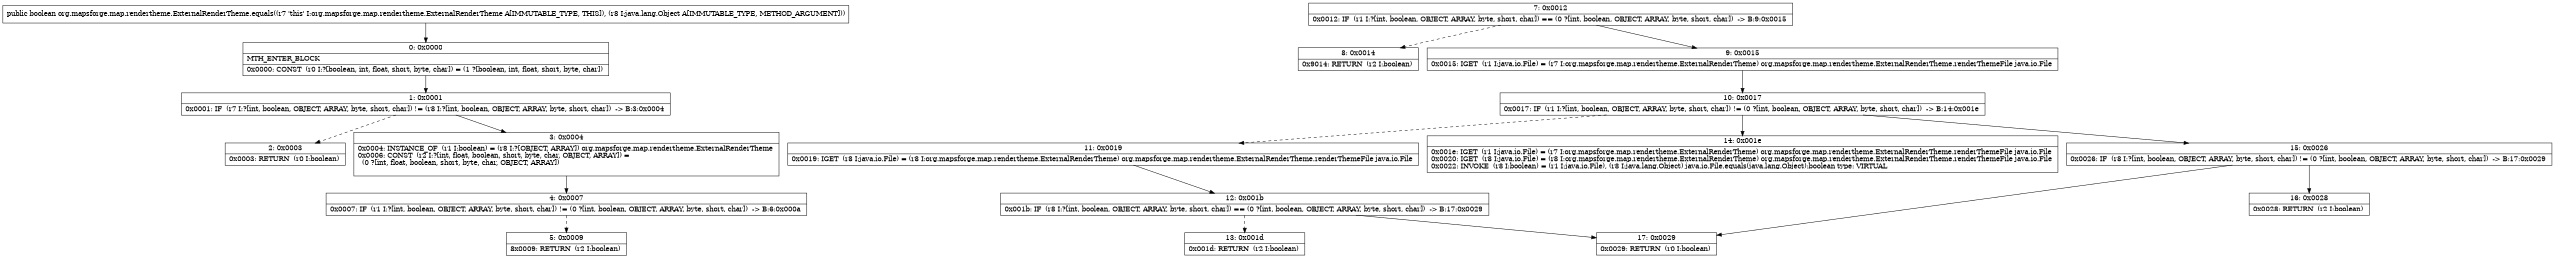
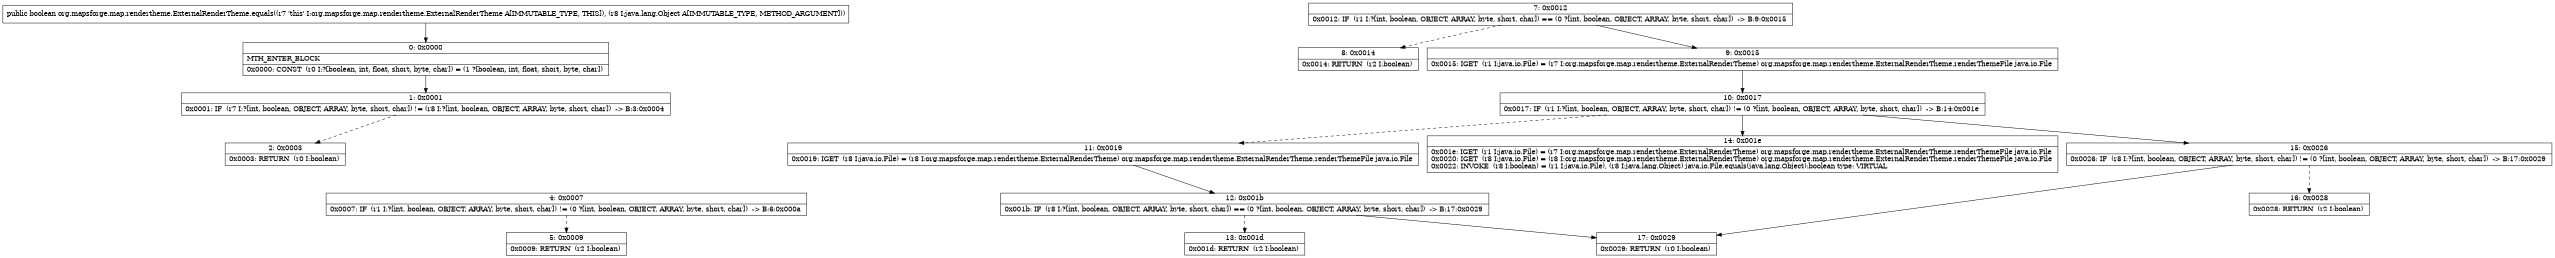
(1358, 65) -> (1358, 65)
(566, 154) -> none
(2309, 177) -> (2309, 177)
(566, 249) -> (566, 249)
